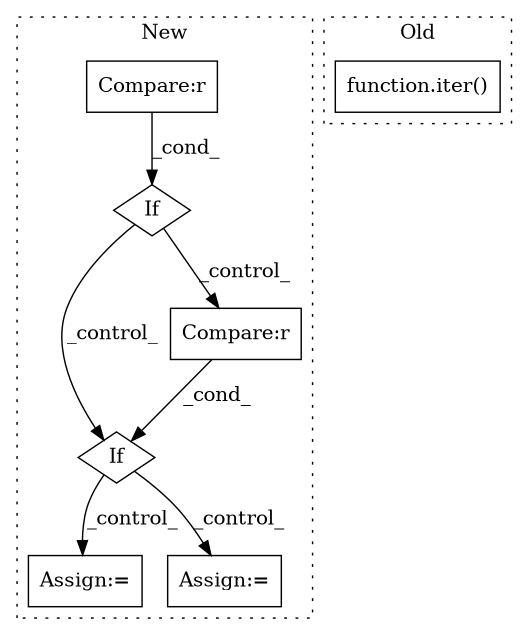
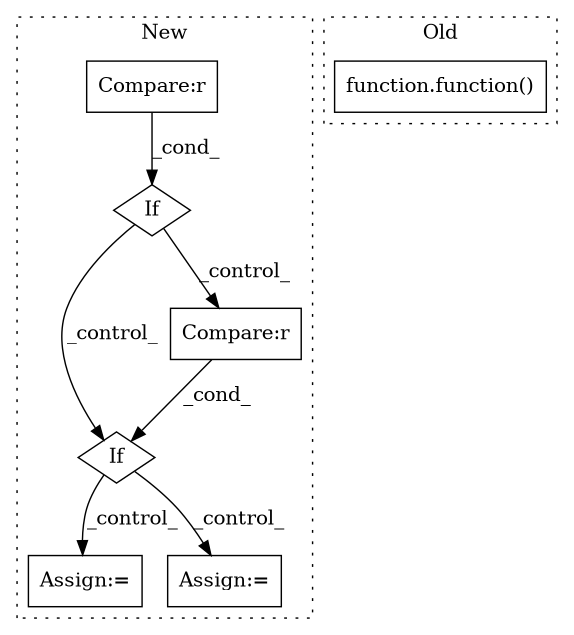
(418, 87) -> (440, 87)
